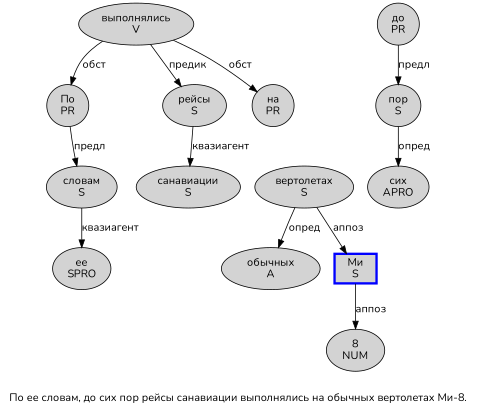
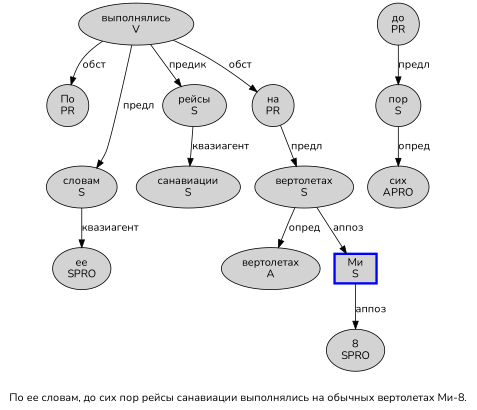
none -> (287, 142)
(72, 143) -> (119, 104)
(271, 269) -> (271, 269)
(356, 350) -> (356, 350)
